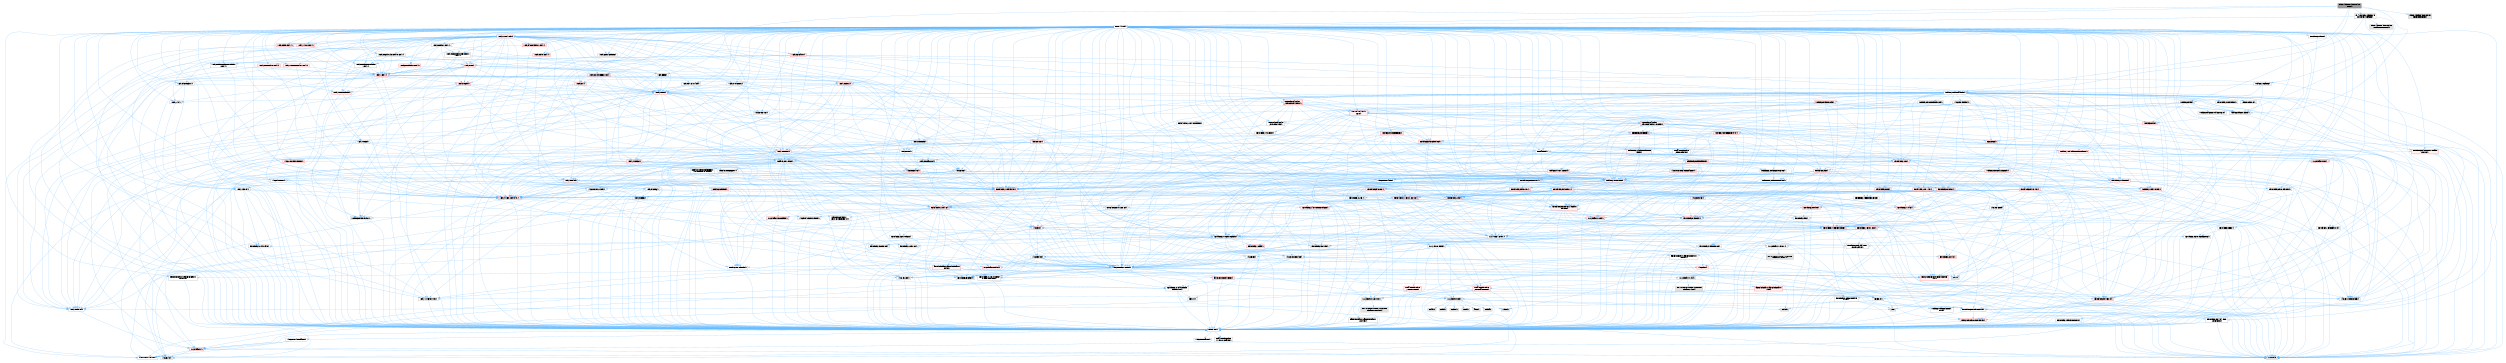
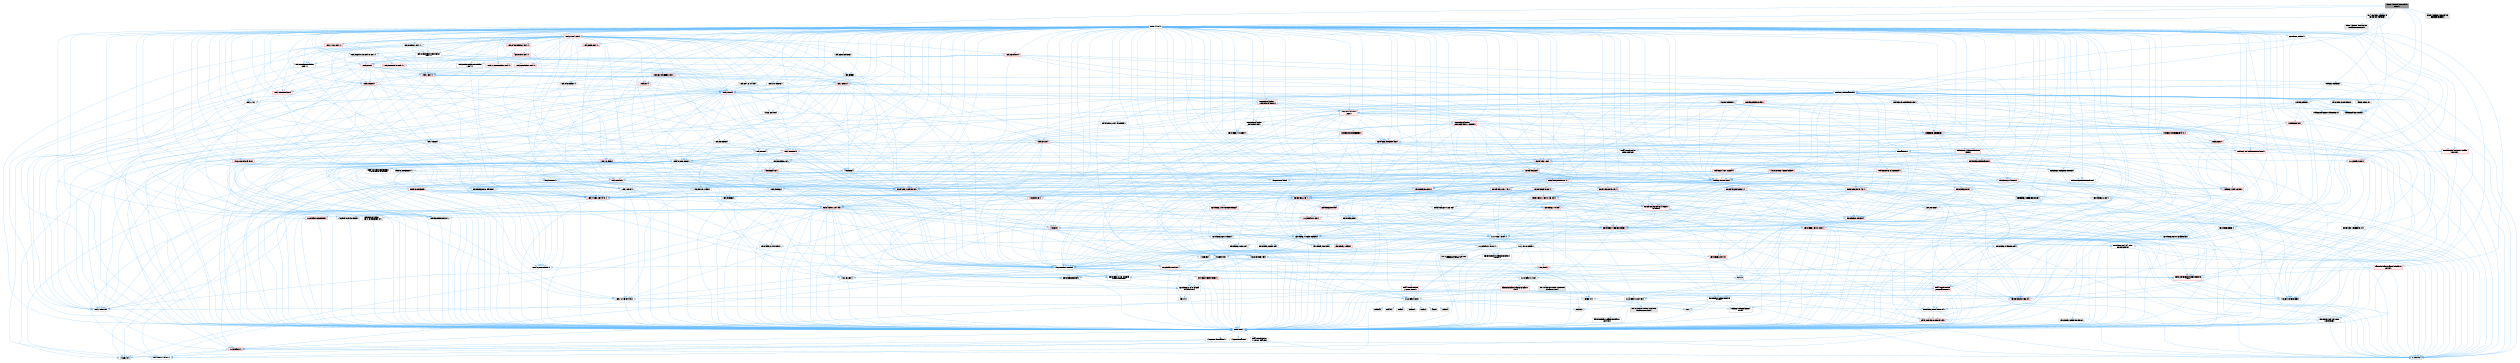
(183, 278) -> none
